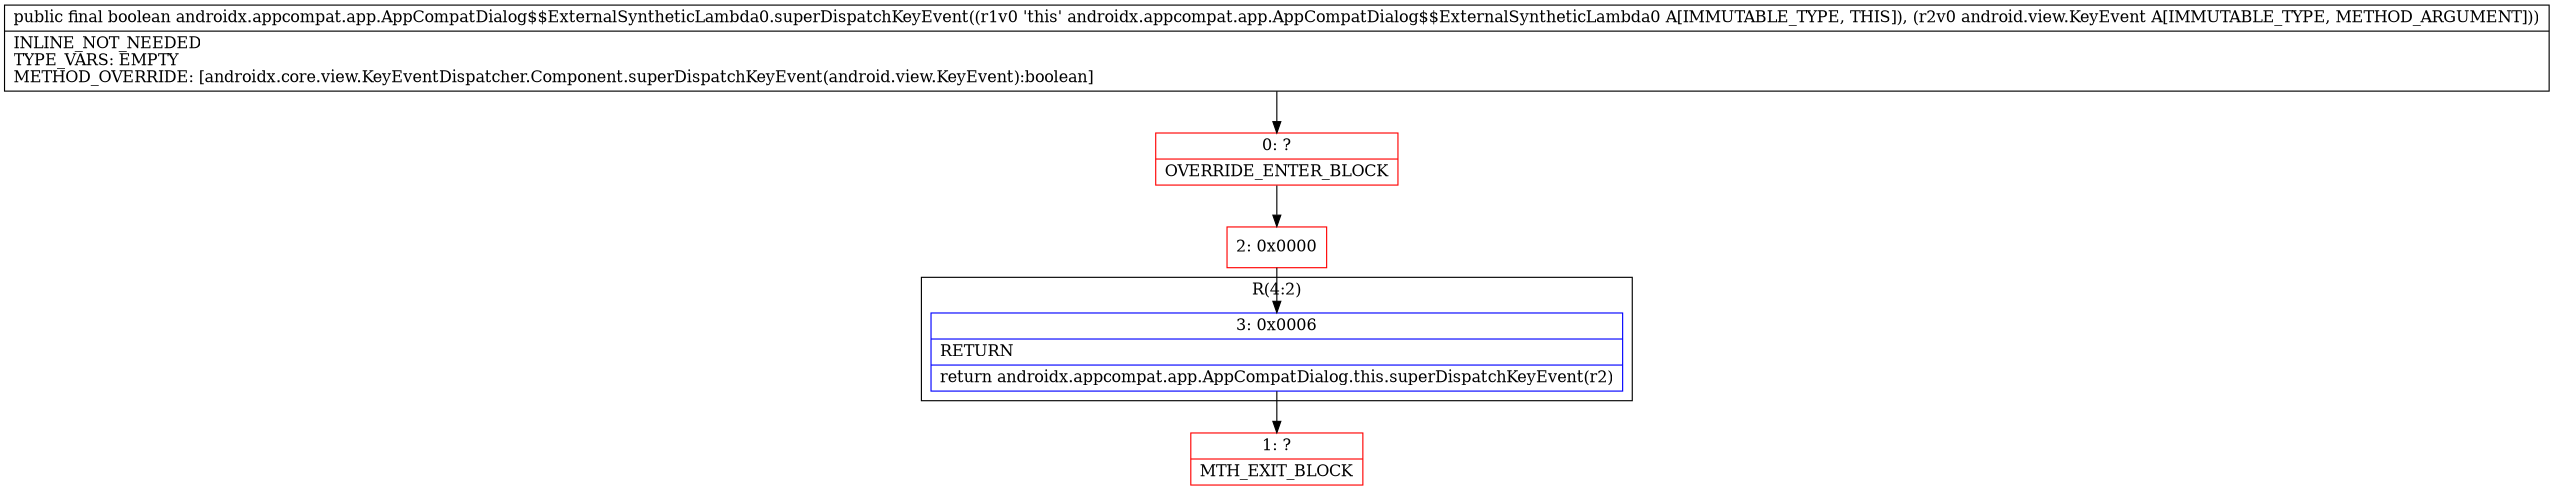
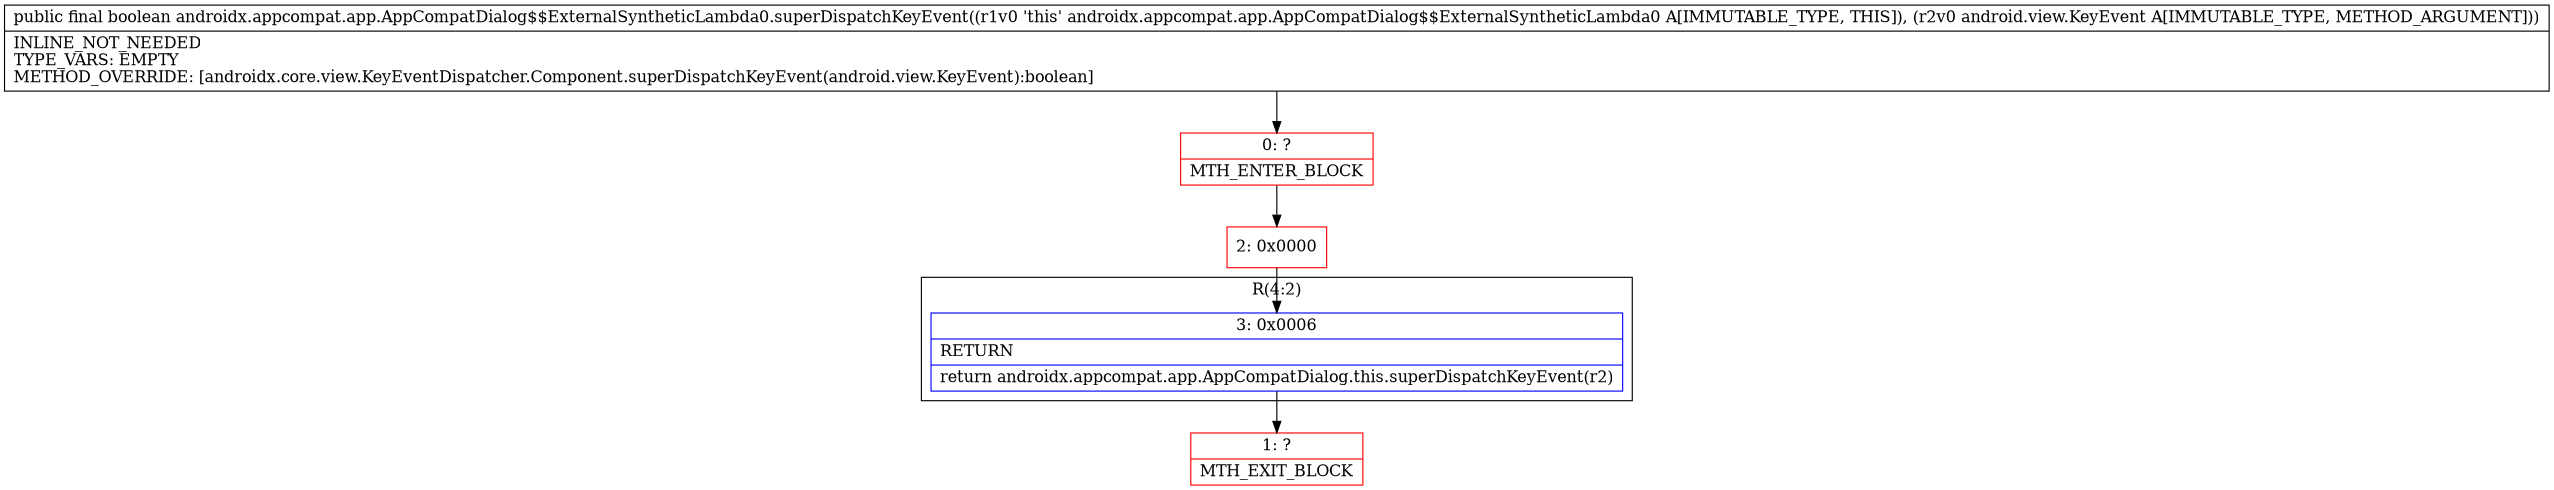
(1277, 171) -> (1277, 171)
